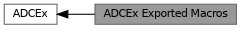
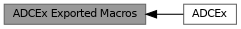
(81, 14) -> (170, 14)
